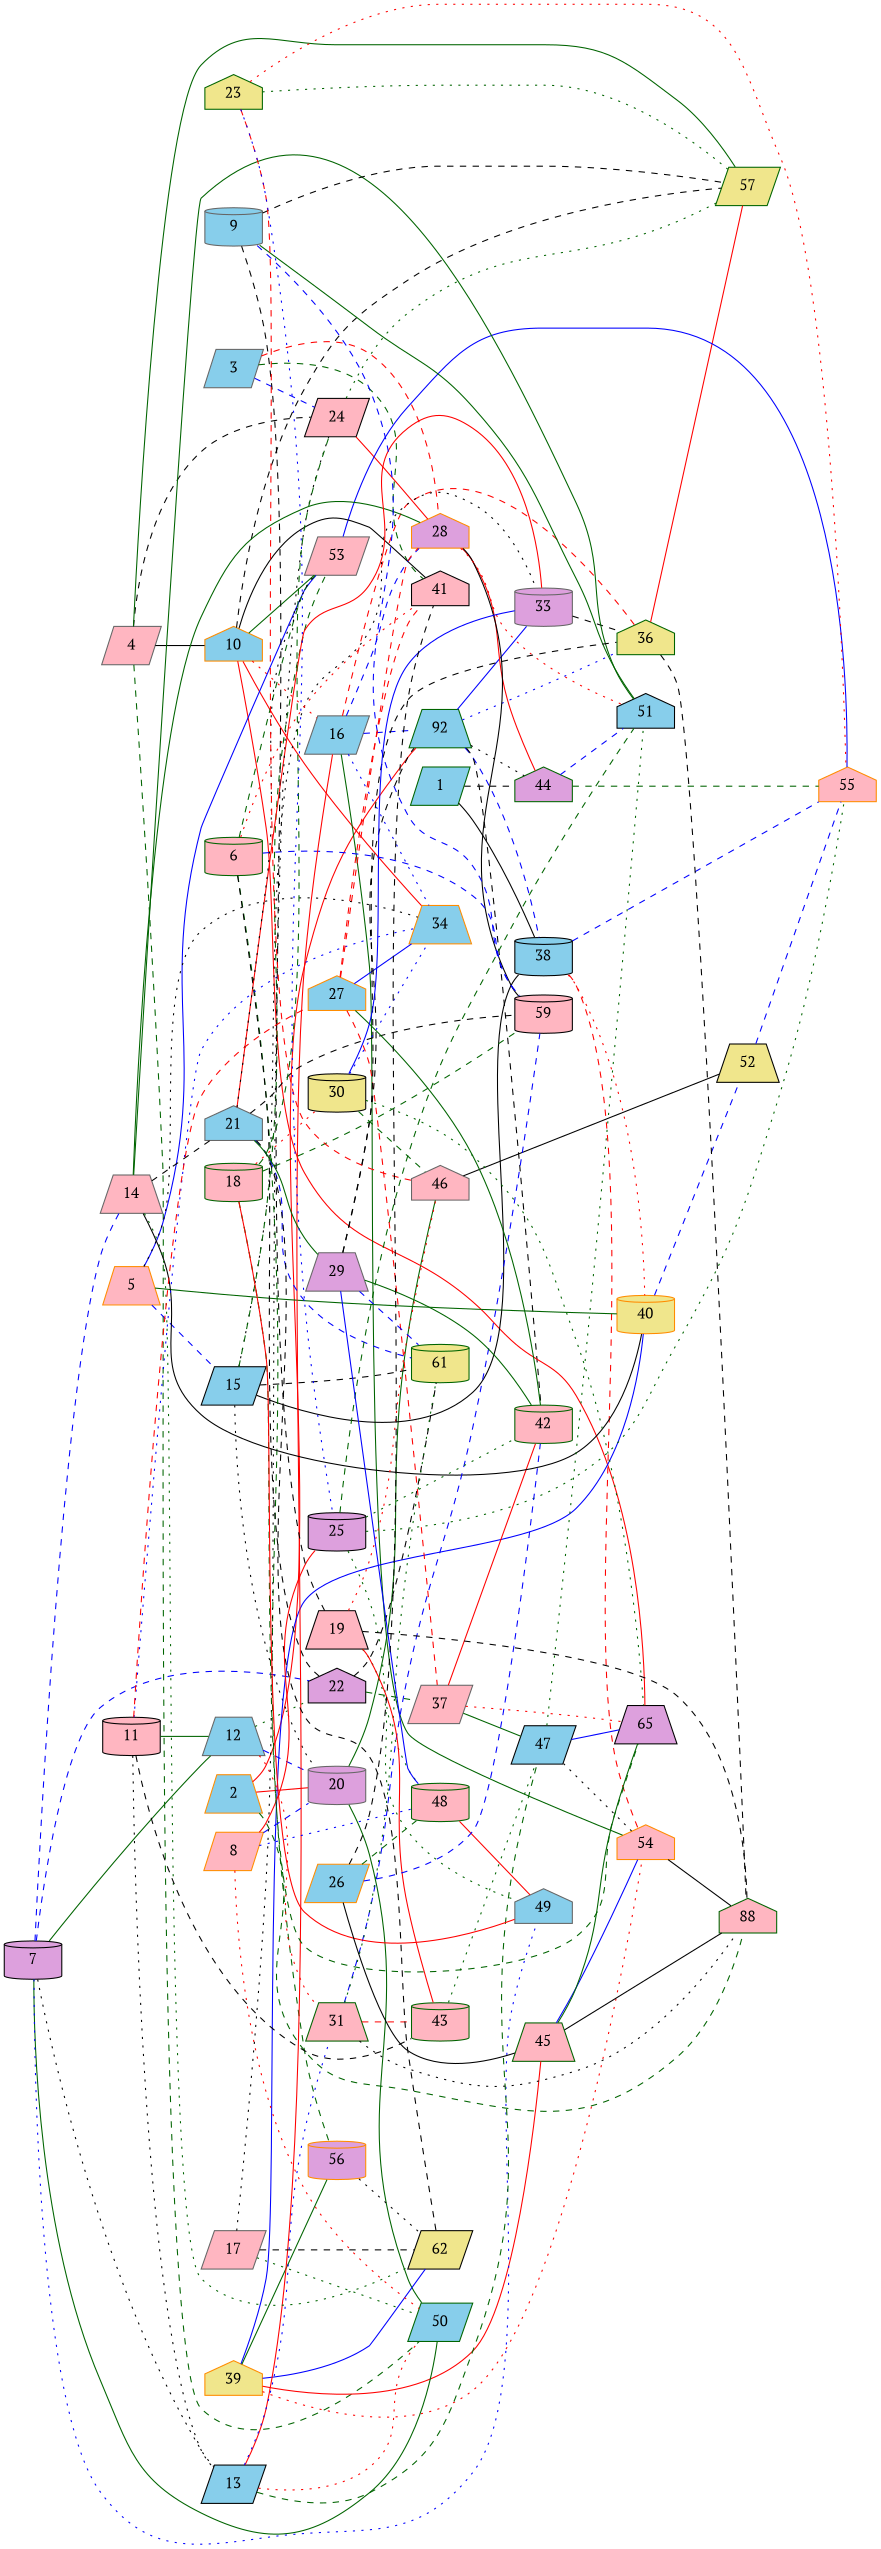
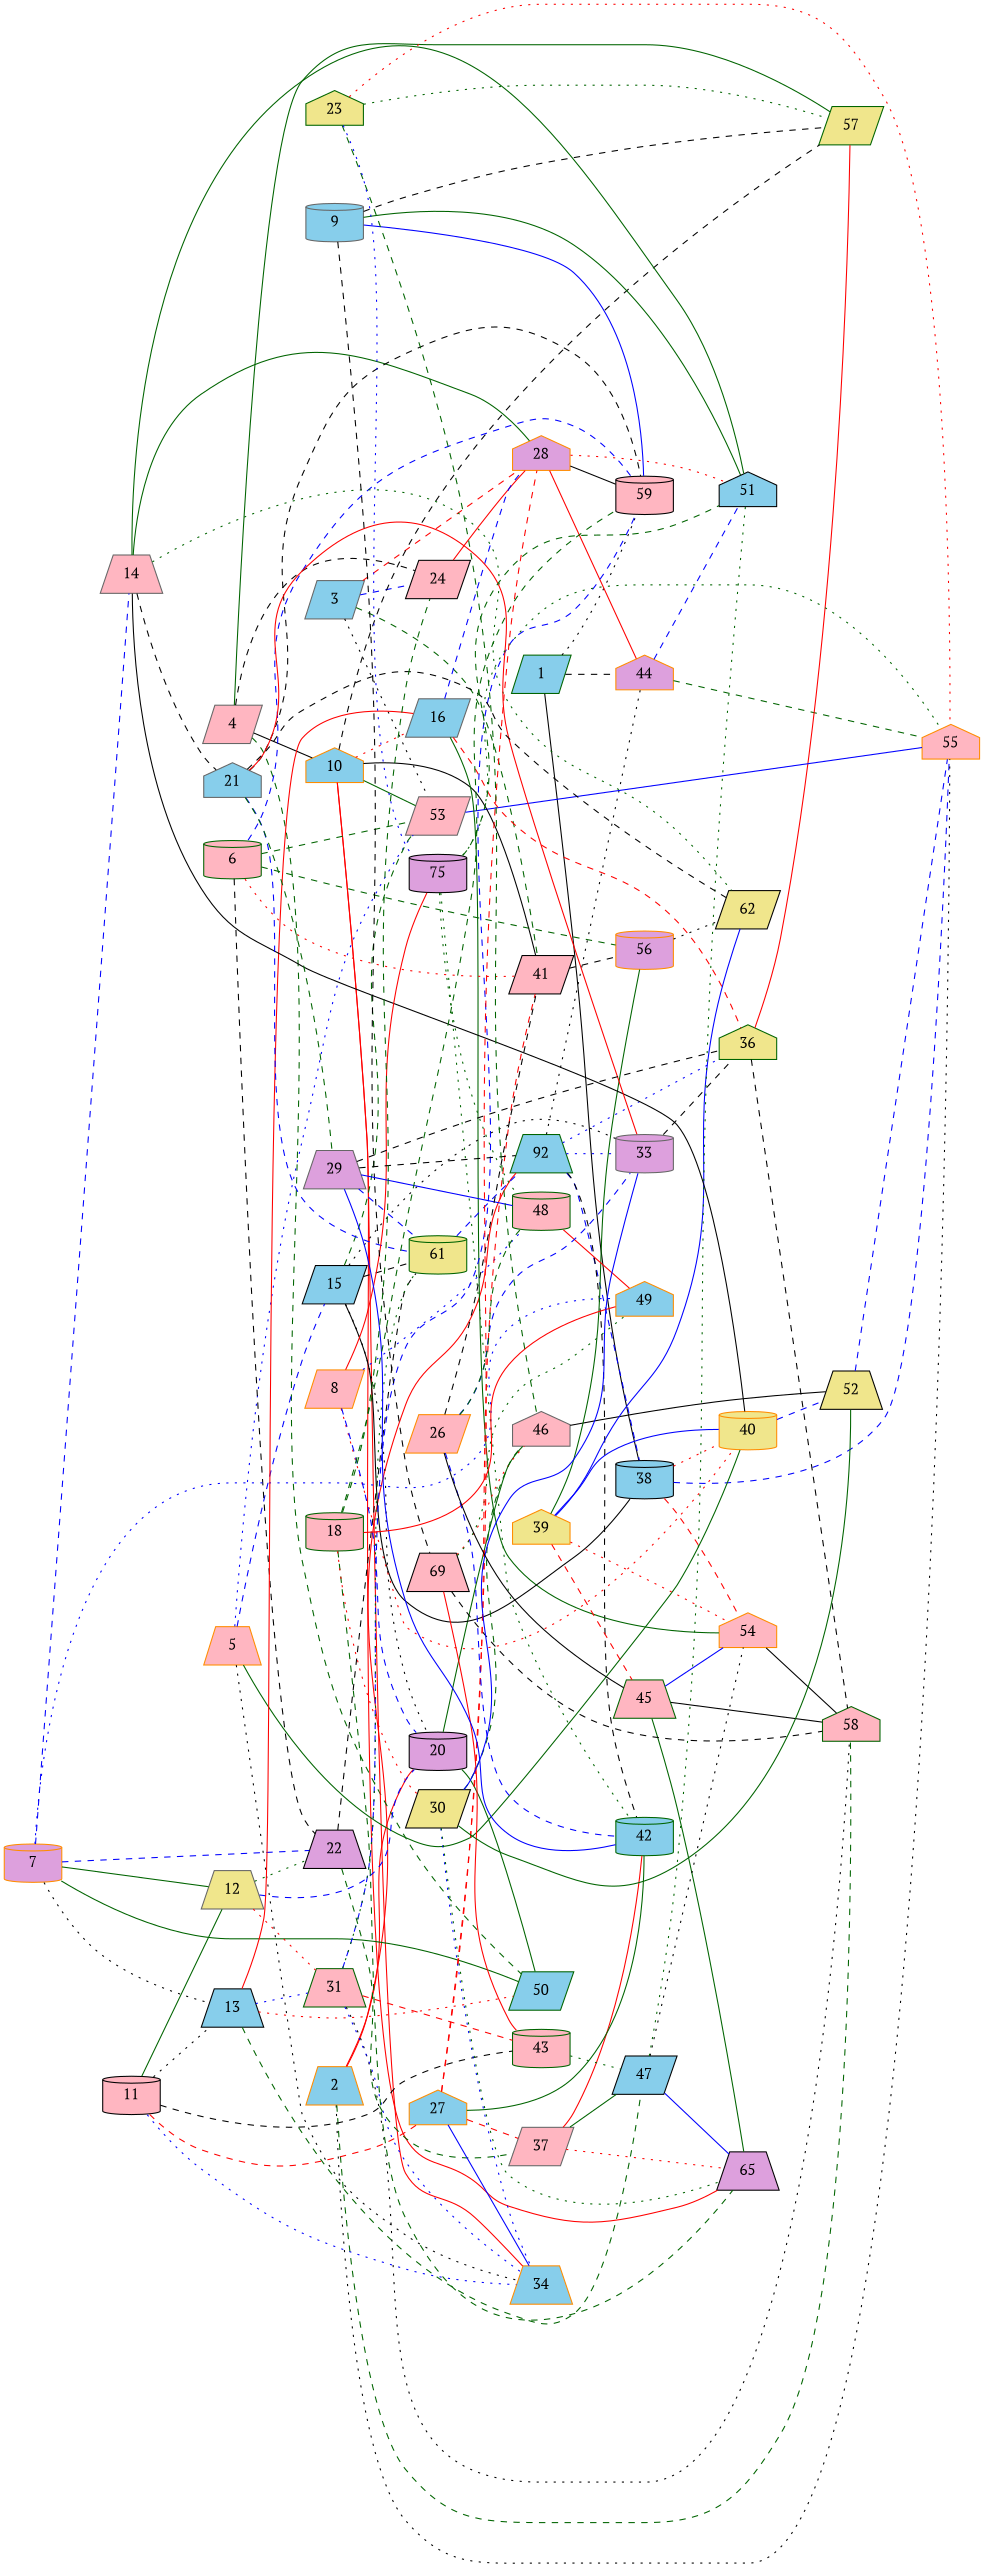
(507, 263) -> none
(440, 590) -> (541, 975)
none -> (599, 598)
(270, 649) -> (472, 565)
(375, 665) -> (575, 274)
(488, 672) -> (585, 1154)
(389, 732) -> (487, 1204)
(544, 786) -> (645, 674)
(389, 830) -> (413, 2172)
(270, 838) -> (384, 703)
(186, 910) -> (285, 1220)
none -> (593, 963)
(337, 1093) -> (438, 1809)
(286, 1197) -> (306, 978)
none -> (524, 1270)
(461, 1326) -> (399, 1578)
(544, 1424) -> (645, 1837)
(337, 1532) -> (438, 874)
(337, 1630) -> (438, 1572)
(337, 1687) -> (335, 1849)
(234, 1736) -> (232, 1890)
none -> (769, 1768)
(337, 1785) -> (438, 1751)
(337, 1883) -> (438, 1434)
(544, 1908) -> (645, 1301)
(748, 1918) -> (851, 1726)
(33, 1960) -> (33, 1863)
none -> (893, 2068)
(282, 2138) -> (507, 1643)
(234, 2250) -> none
(492, 2317) -> (598, 1622)
(234, 2484) -> (232, 2008)
